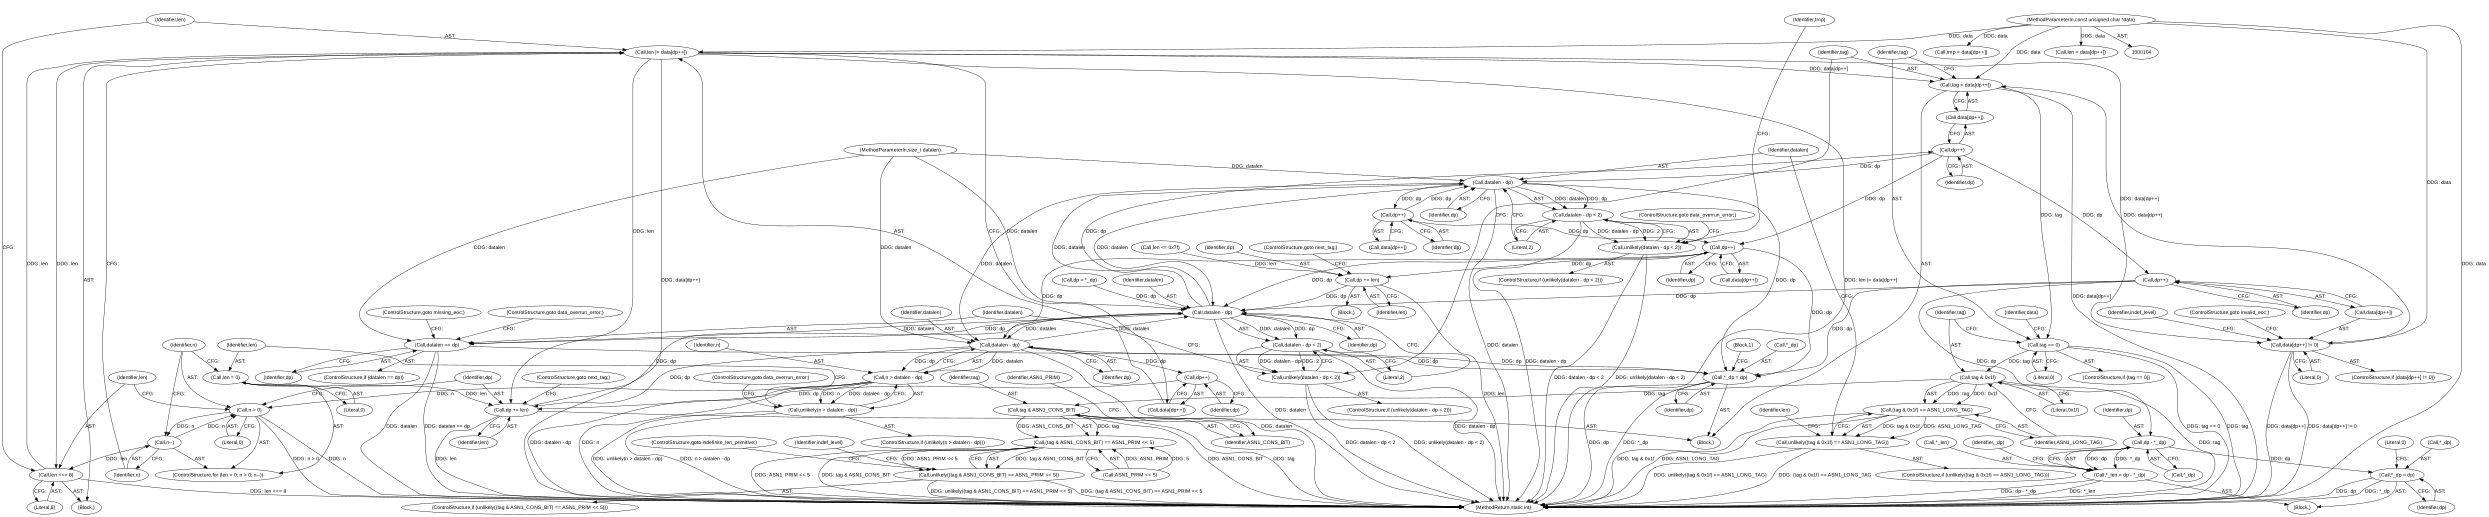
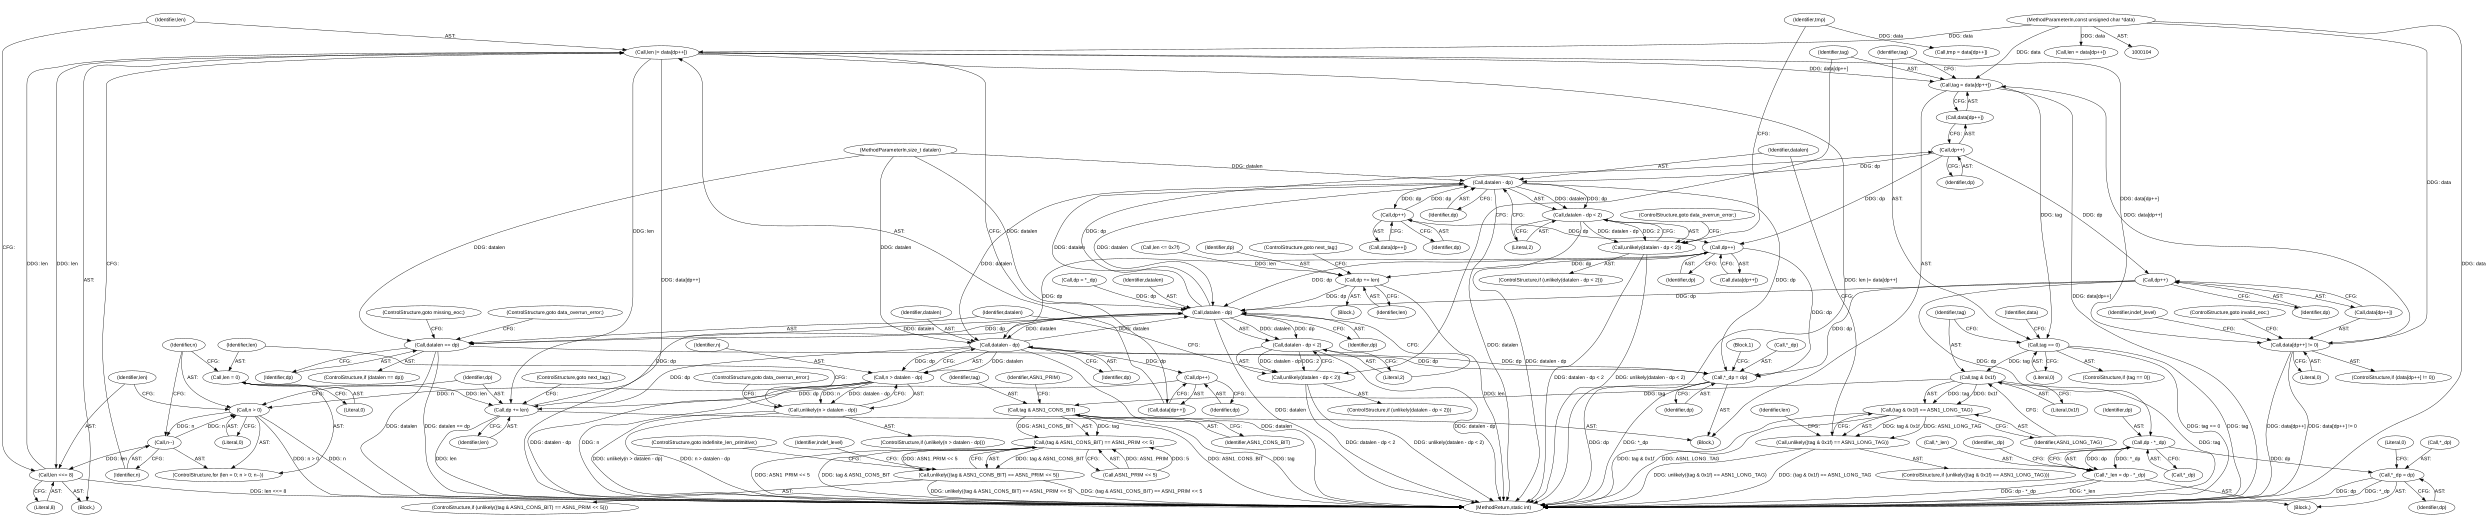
(1988, 32) -> (1872, 37)
(1102, 412) -> (1037, 392)
